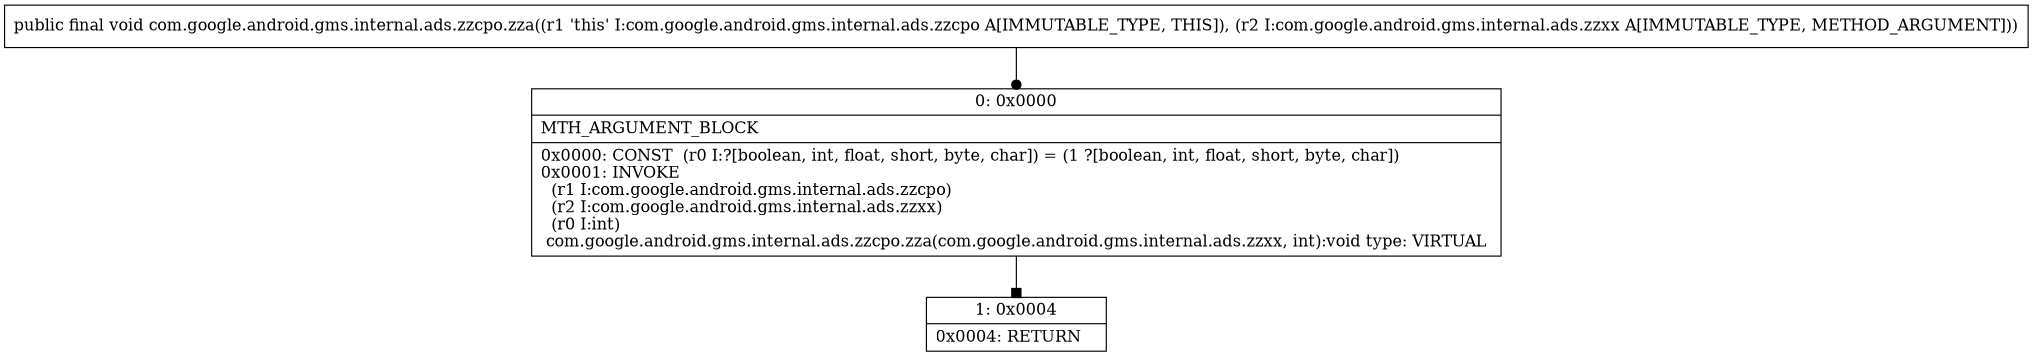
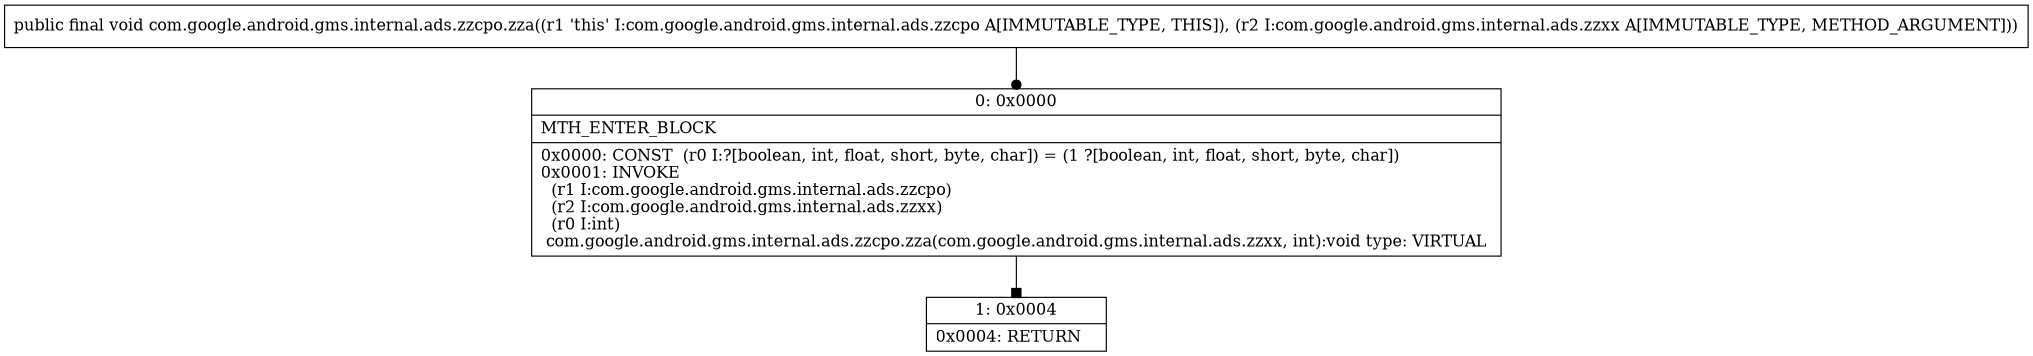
(650, 128) -> (629, 128)
